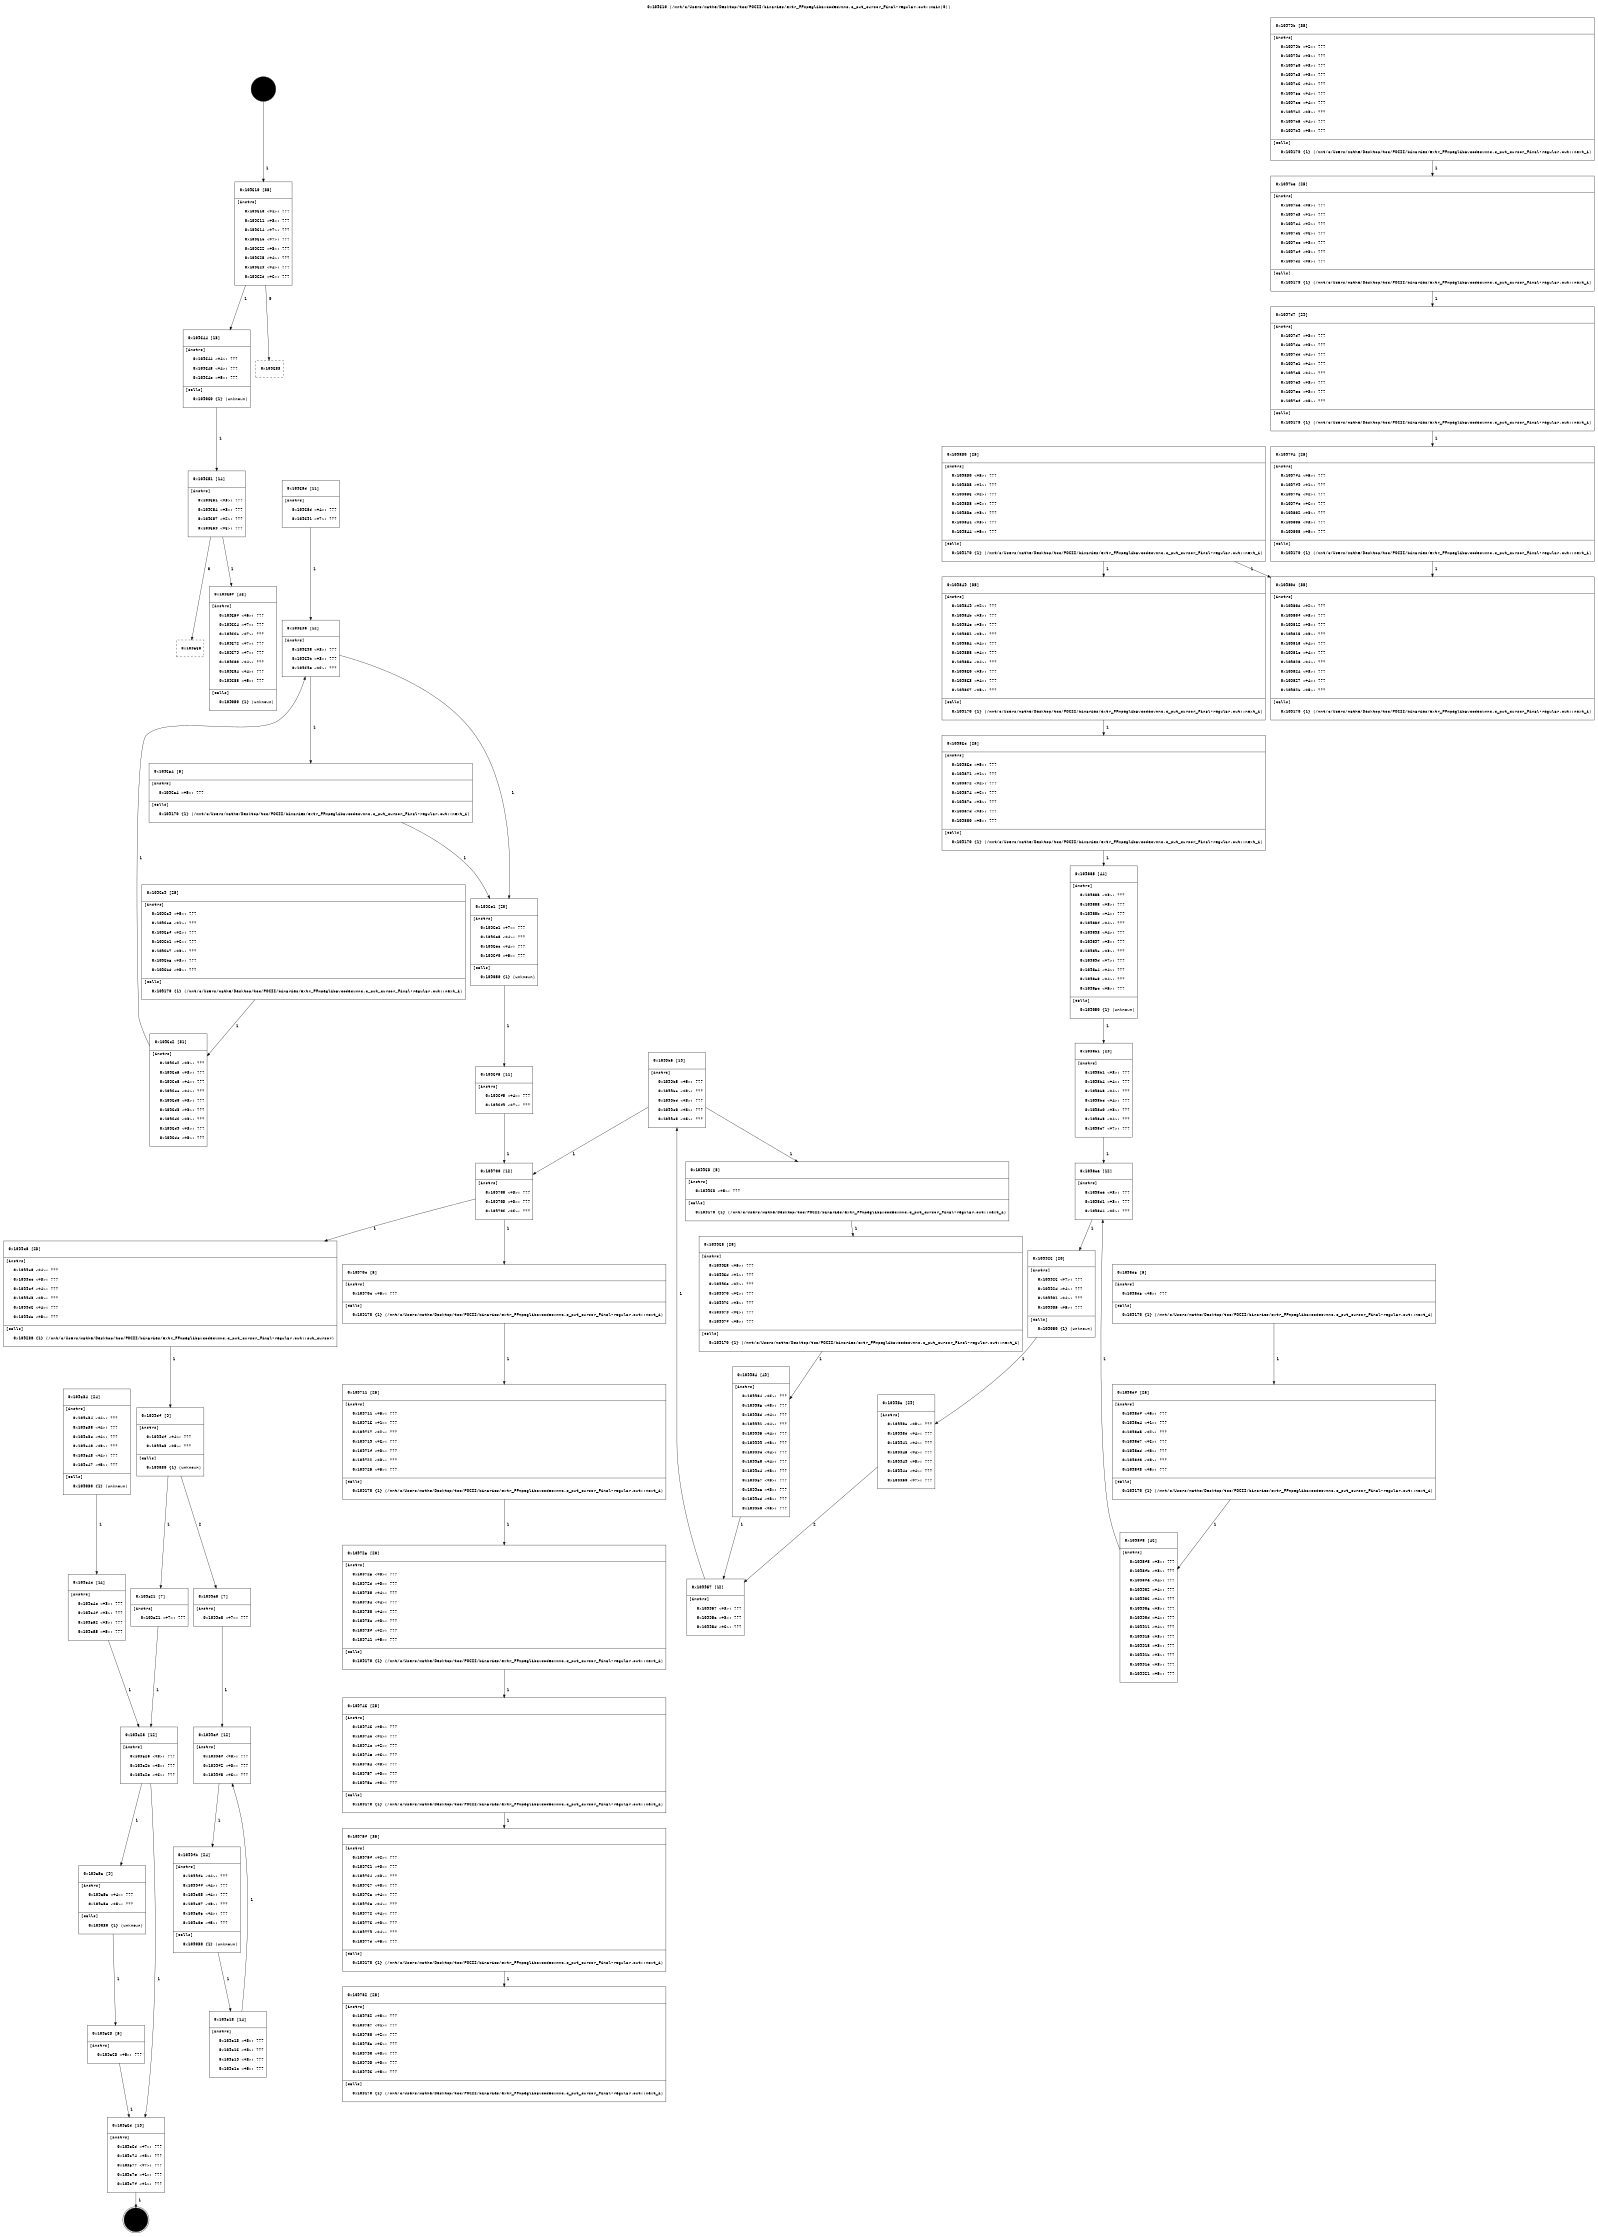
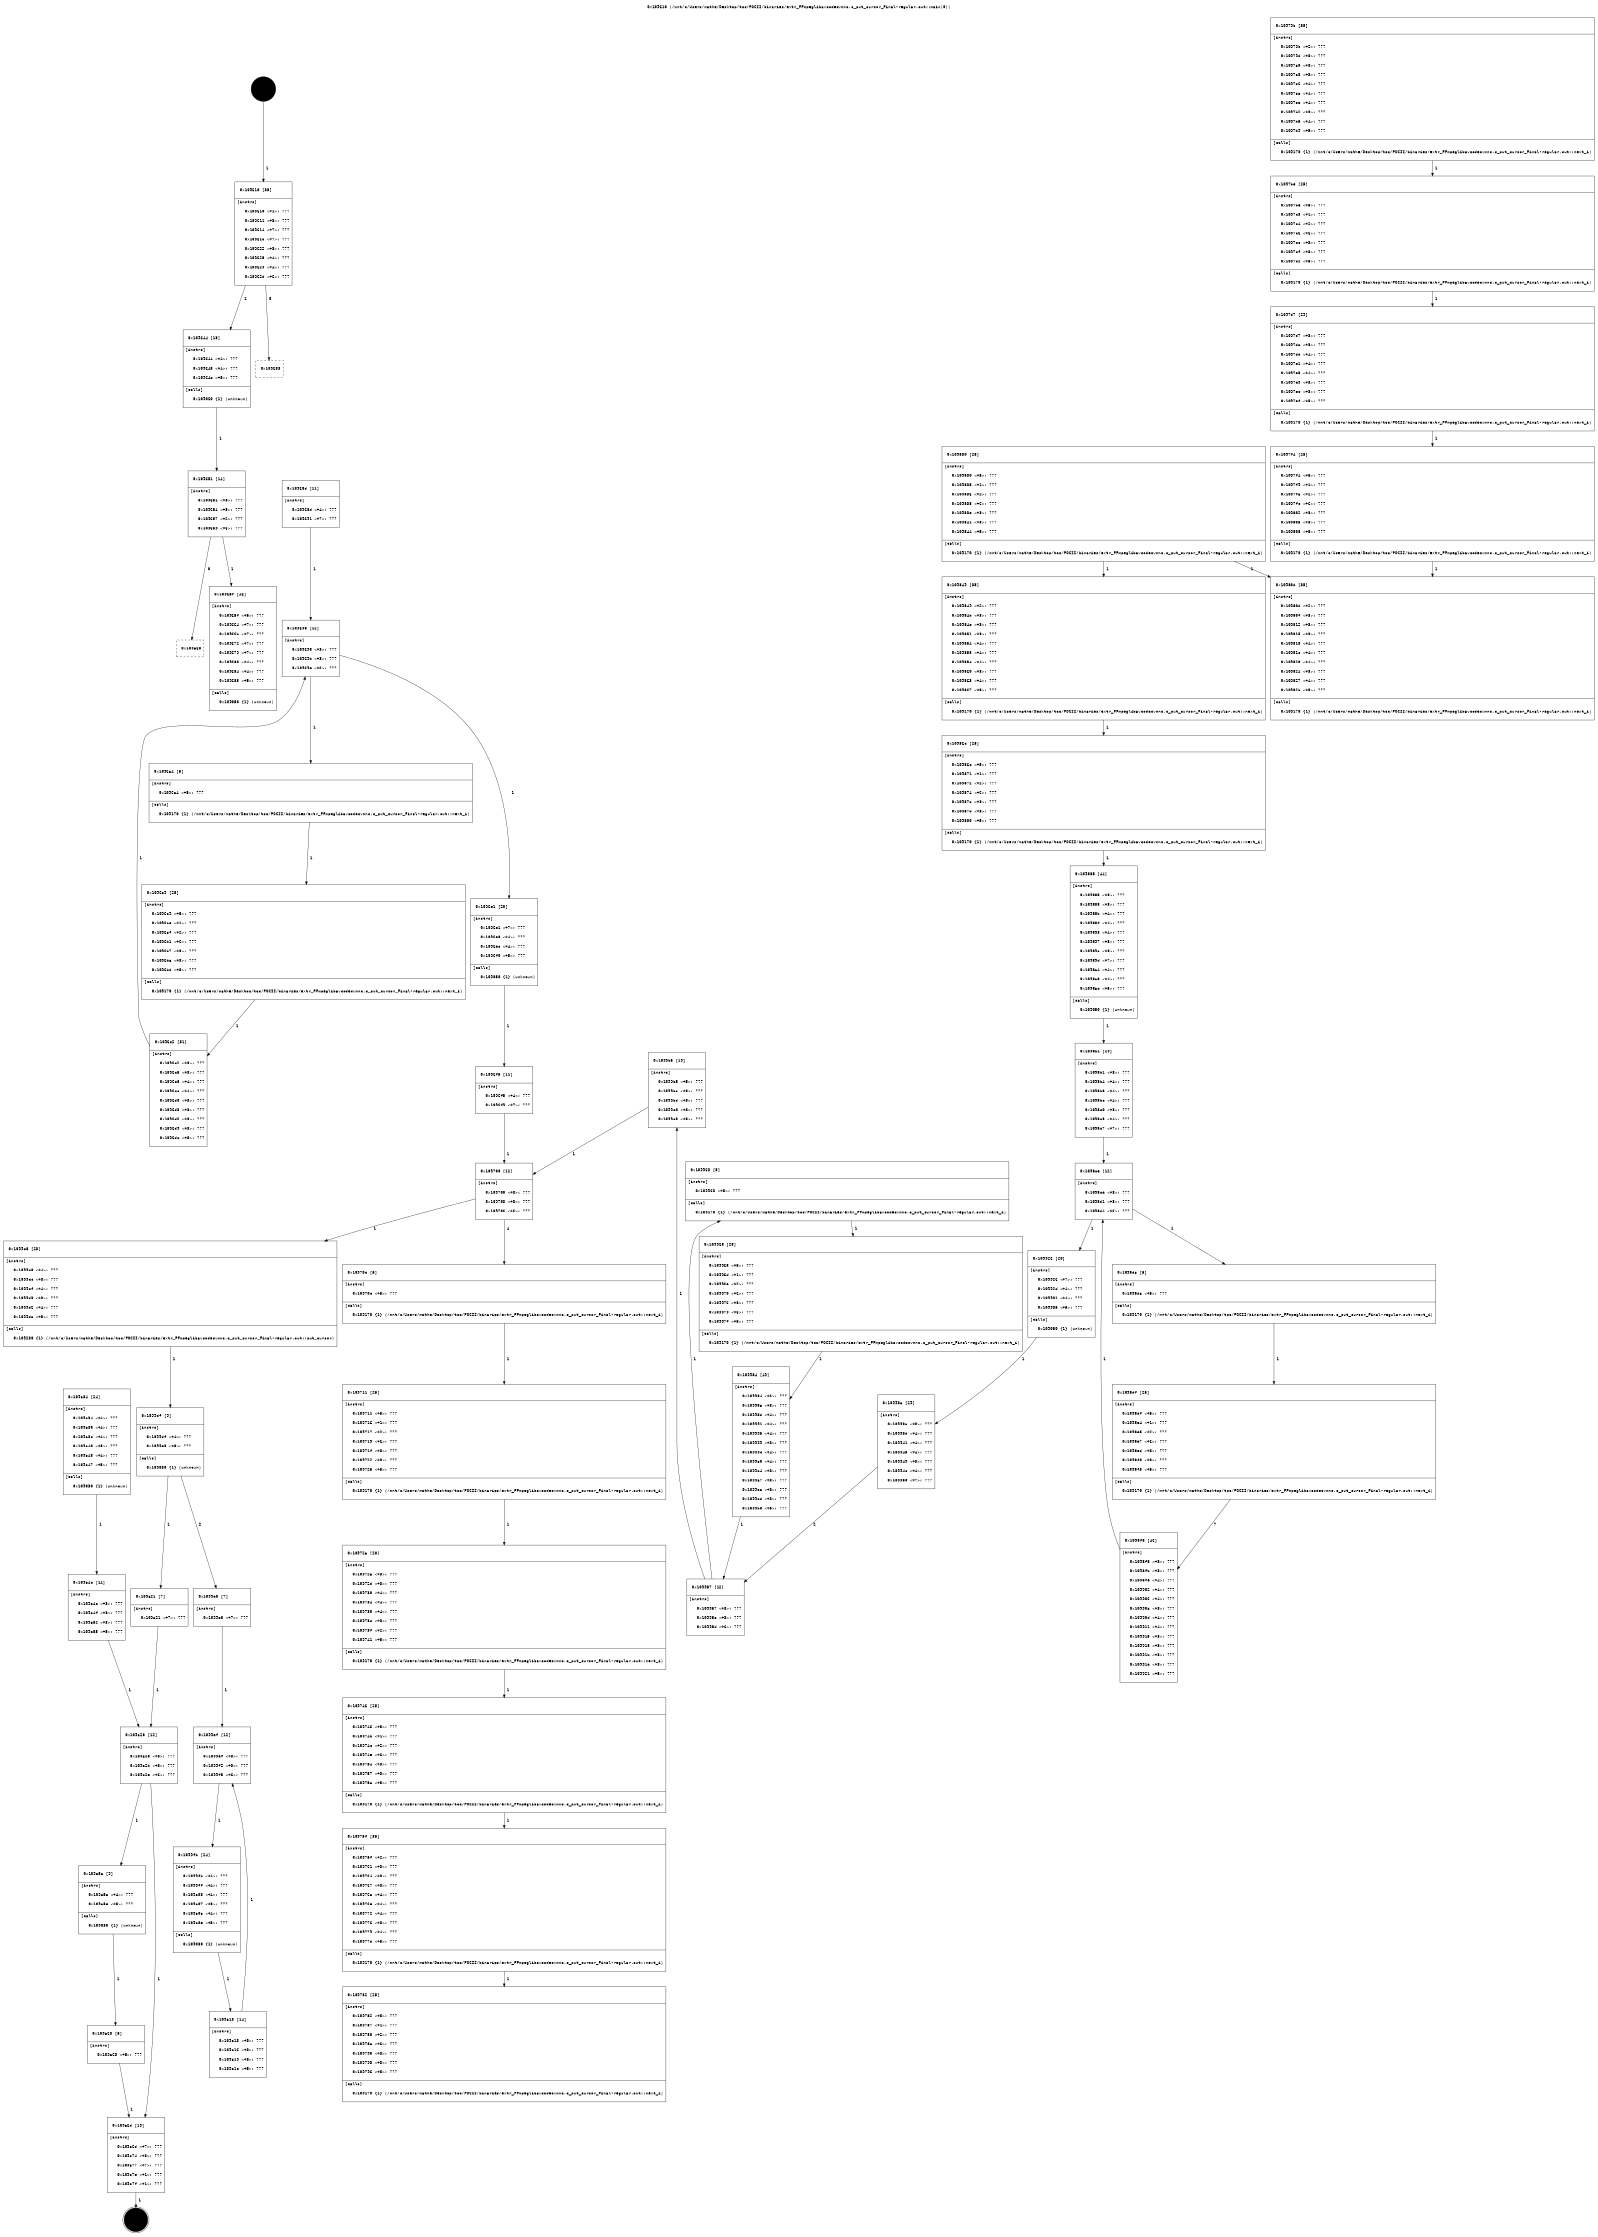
(452, 852) -> (308, 852)
(750, 1134) -> (694, 1395)
(507, 1229) -> (507, 1229)
none -> (1178, 1236)
(1214, 1525) -> (1214, 1525)
